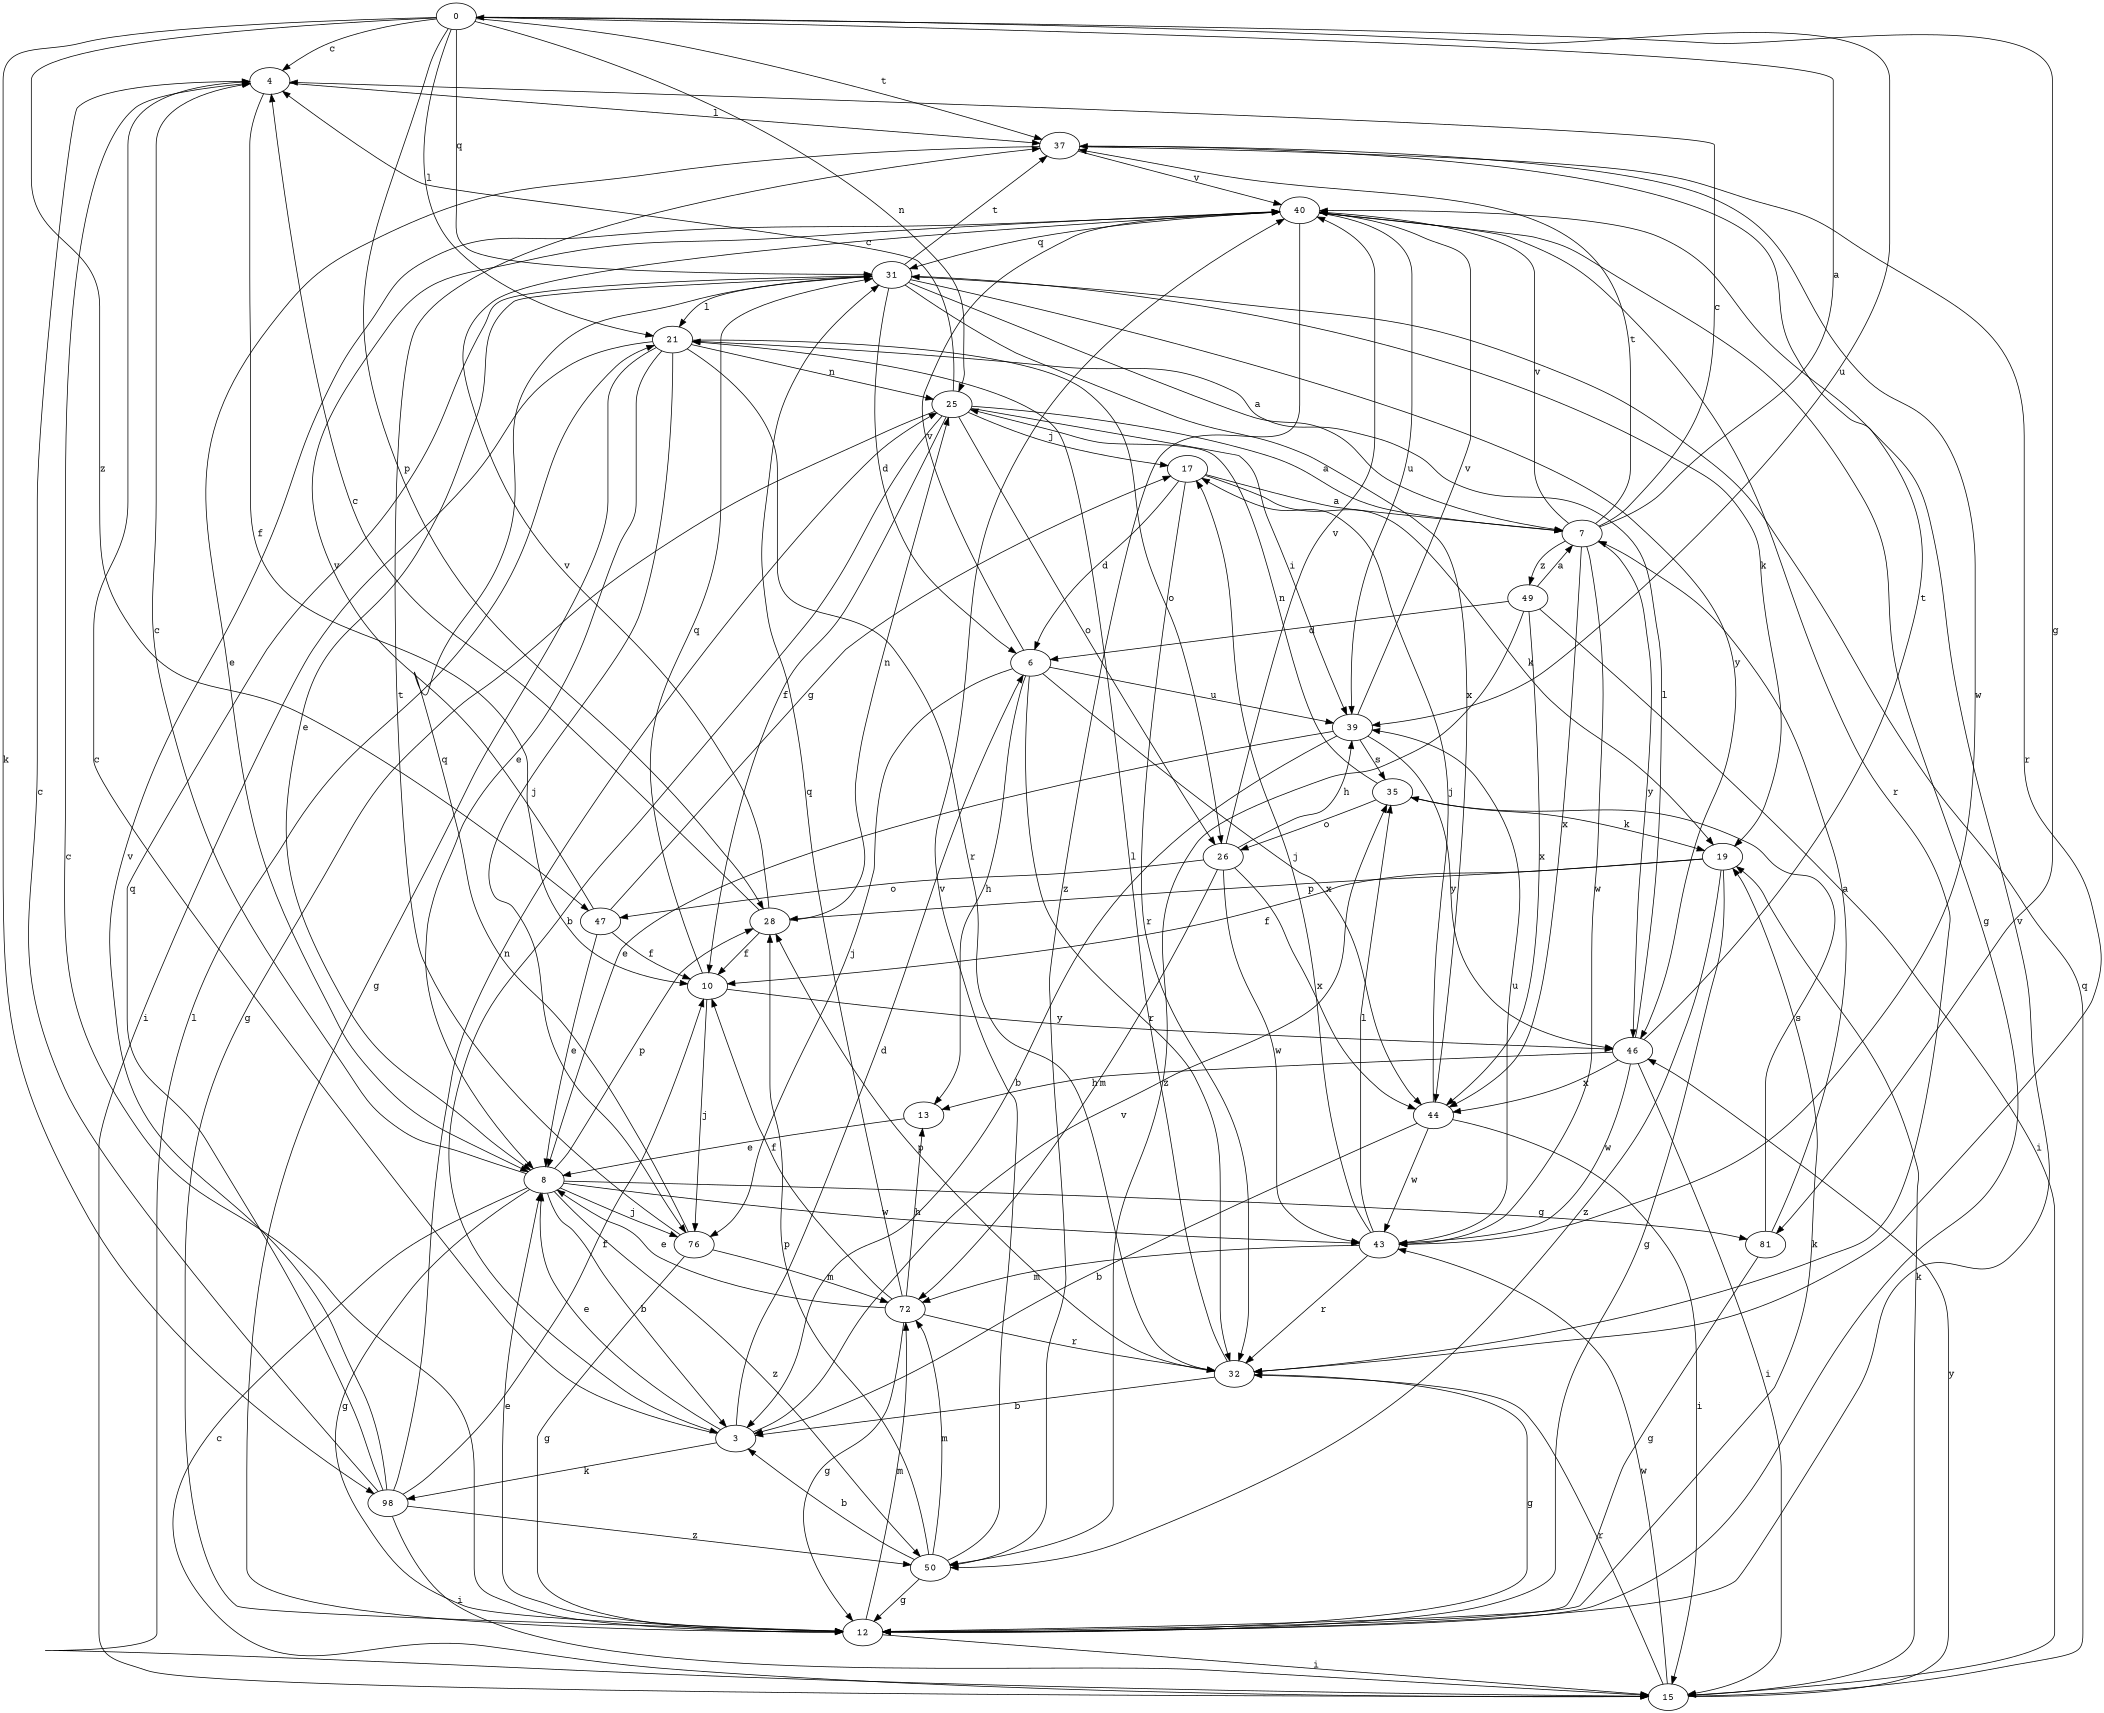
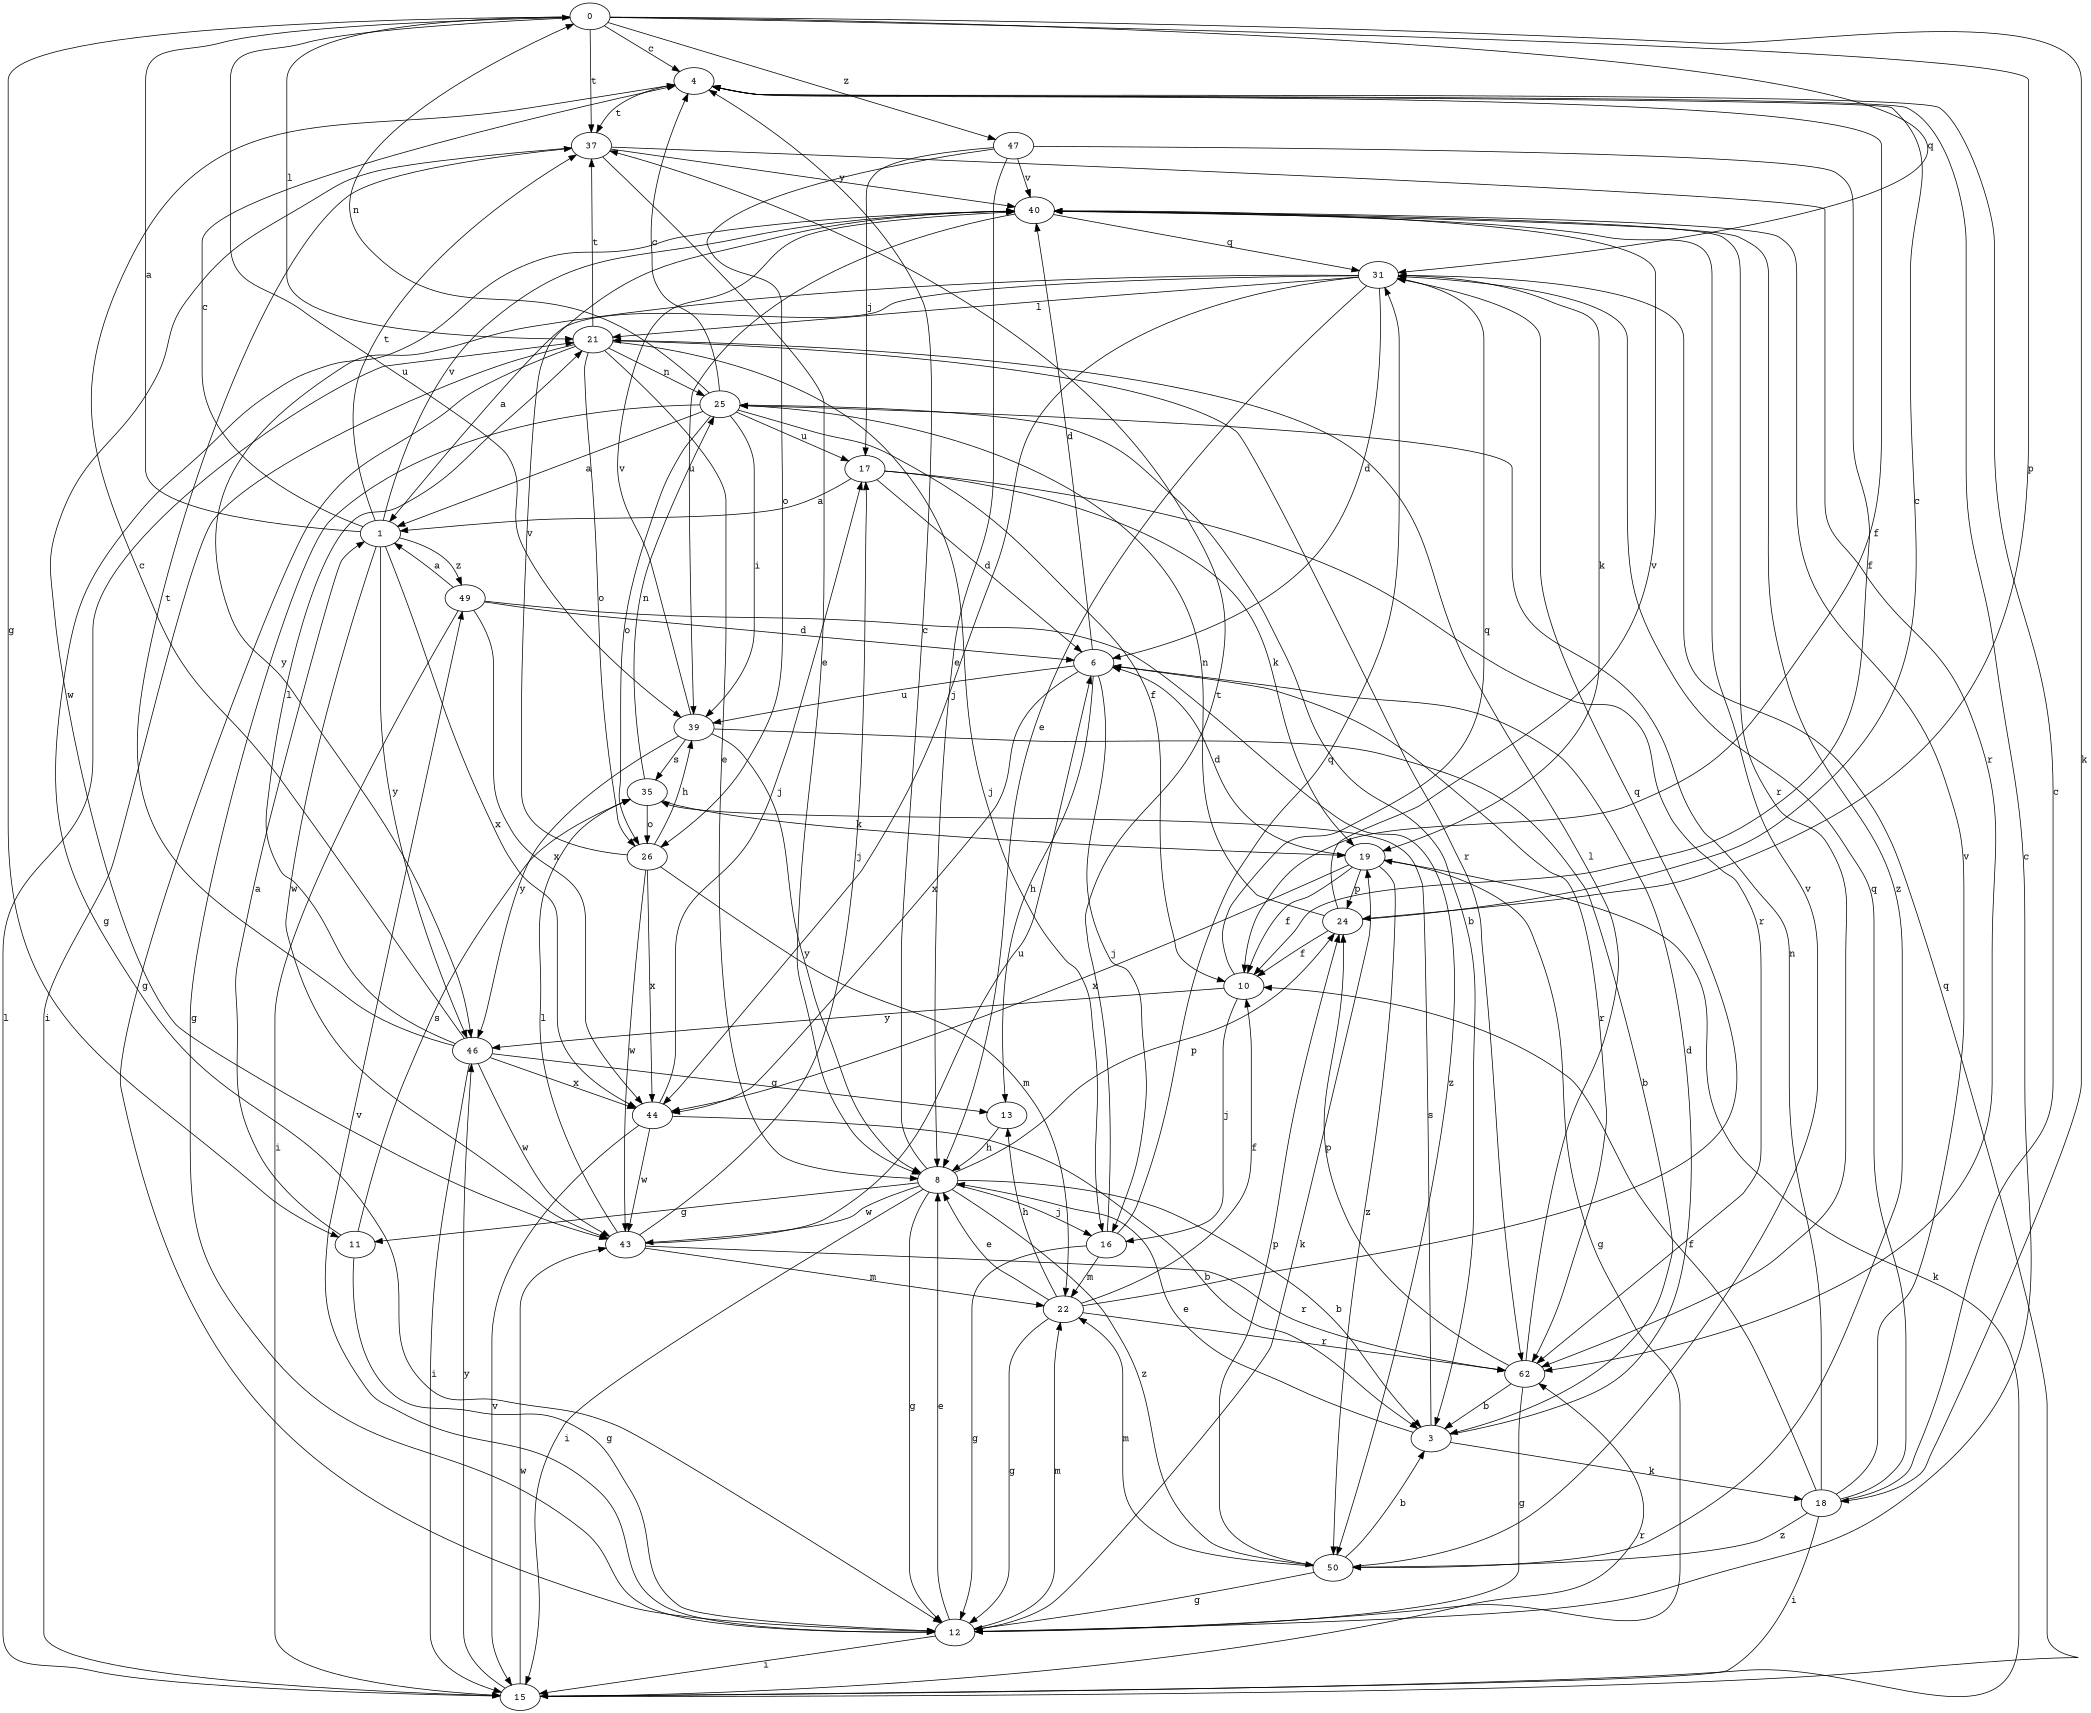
(716, 113) -> (619, 113)
(780, 142) -> (385, 262)
(1197, 178) -> (842, 178)
(973, 213) -> (592, 246)
(930, 437) -> (1070, 437)
(1051, 437) -> (804, 437)
(1582, 534) -> (380, 534)
(811, 695) -> (870, 307)
(1470, 695) -> (954, 695)
none -> (1220, 778)
(139, 836) -> (92, 405)
(915, 881) -> (782, 388)
(770, 921) -> (1343, 921)
(625, 954) -> (807, 954)
(1511, 987) -> (957, 1054)
none -> (1036, 996)
(1095, 1083) -> (775, 1083)
(1124, 1115) -> (1431, 1115)
(750, 1148) -> (989, 1148)
(694, 1245) -> (1106, 1245)
(1766, 1245) -> (355, 1245)
(2020, 1245) -> (335, 1334)
(905, 1309) -> (1063, 1309)
(1234, 1374) -> (1525, 1374)
(1700, 1406) -> (495, 1406)
(220, 1439) -> (567, 1439)
(388, 1503) -> (1821, 1503)
